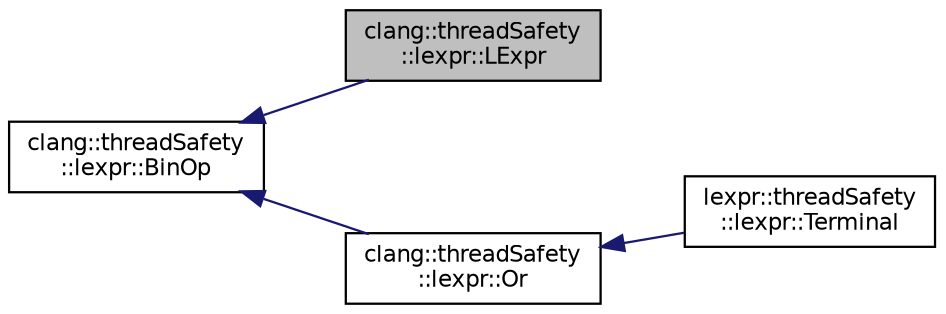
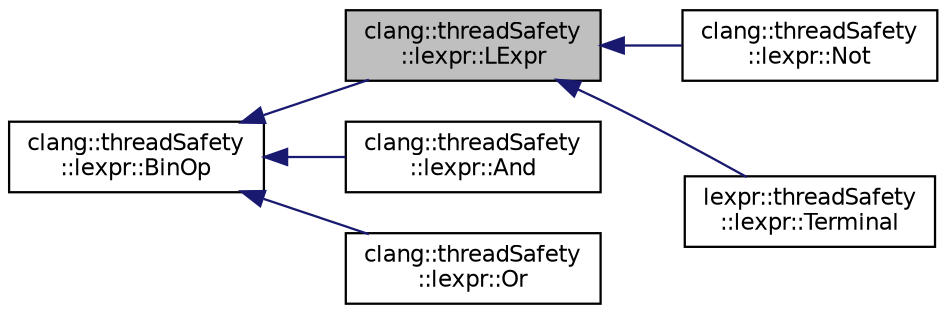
none -> (810, 46)
none -> (473, 157)
(654, 238) -> (663, 132)
